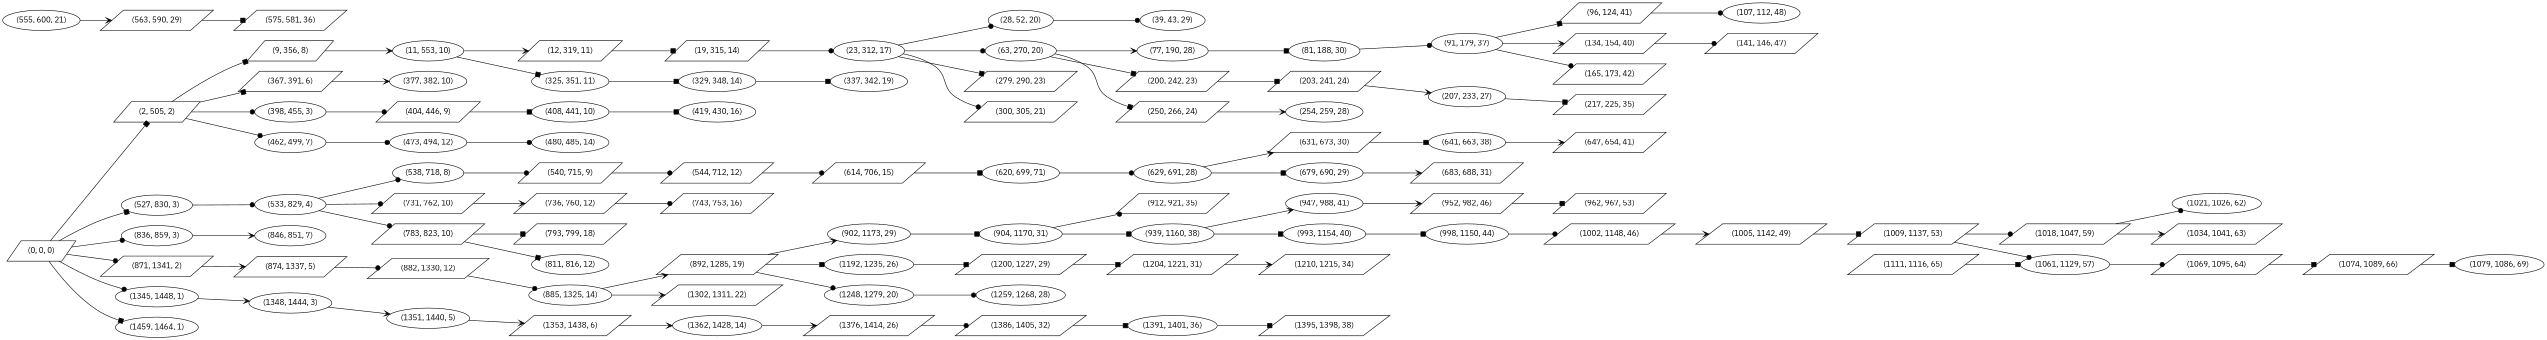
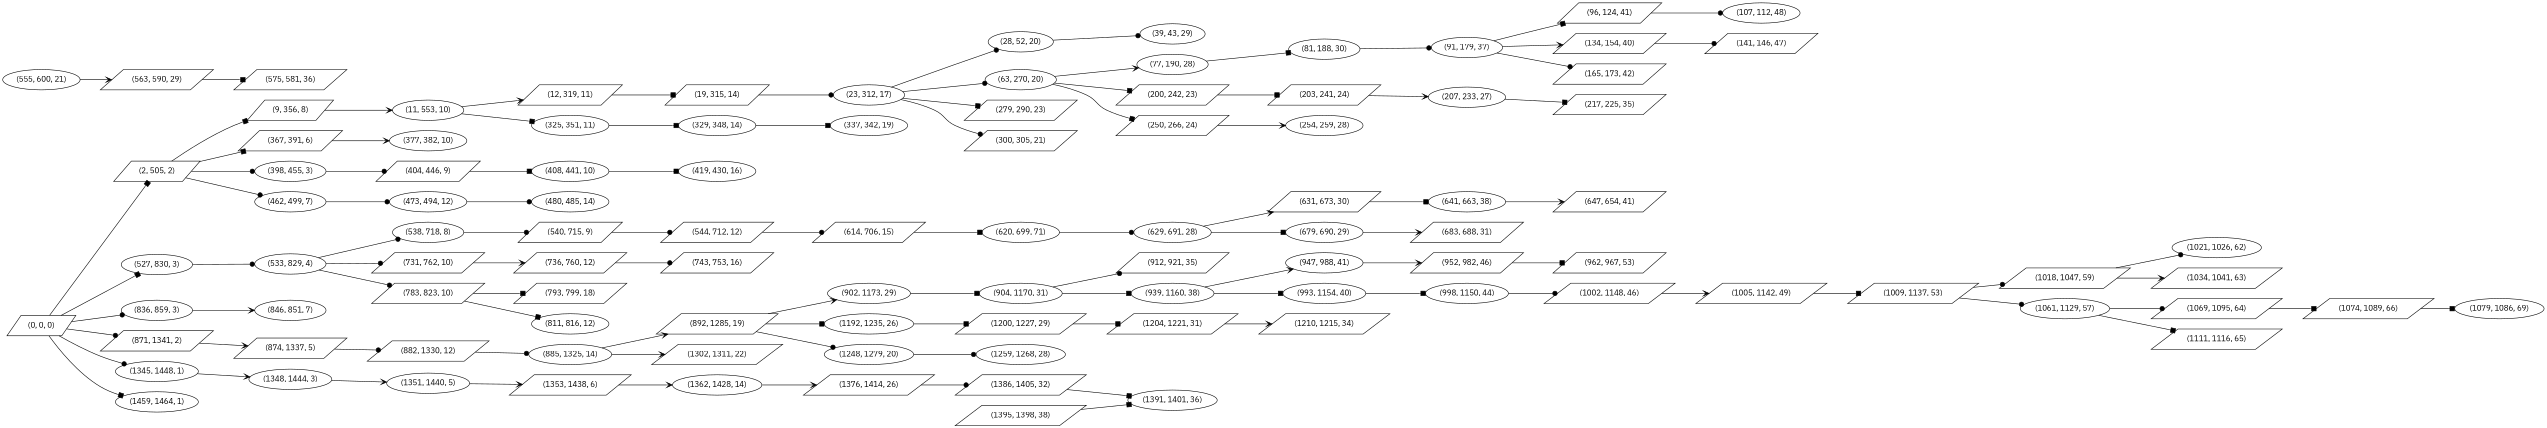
(1990, 265) -> (2134, 323)
(1242, 326) -> (1103, 407)
